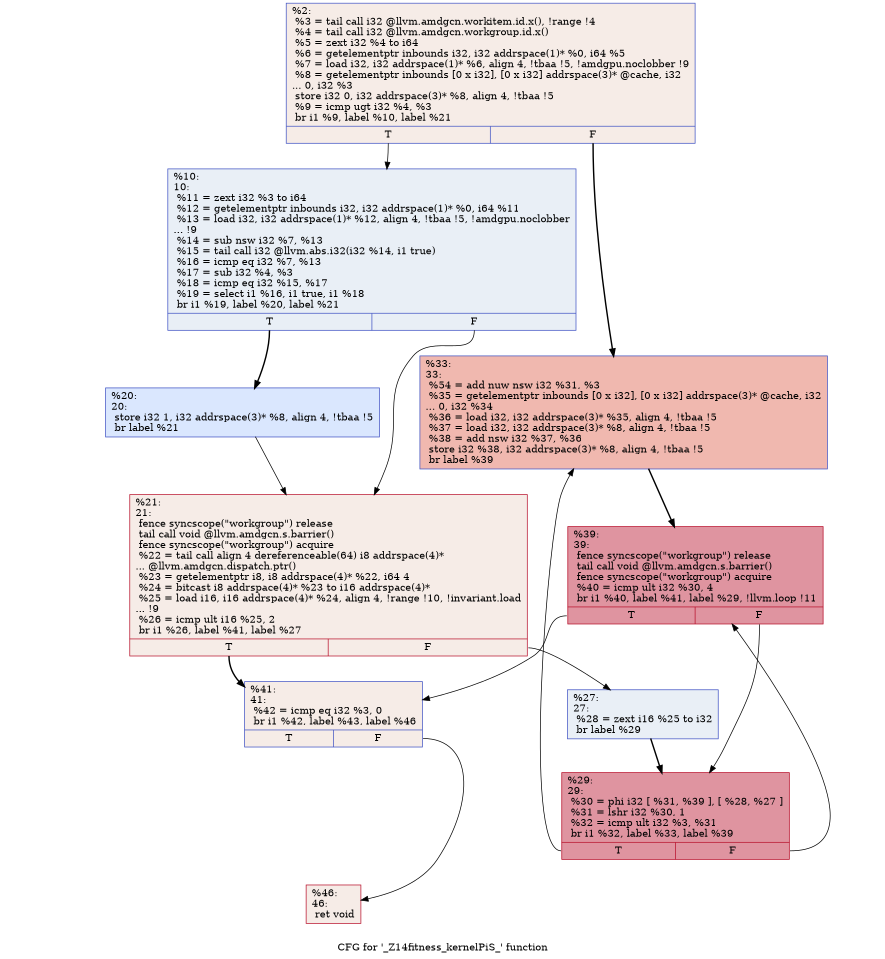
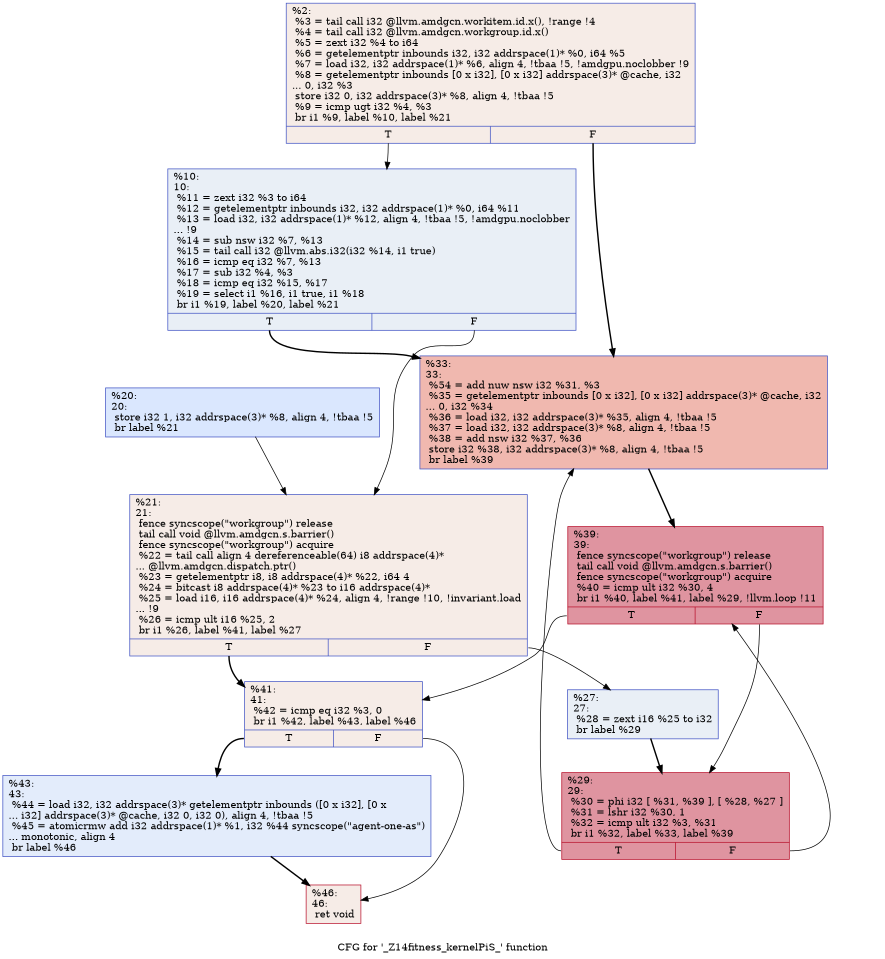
(266, 356) -> (337, 353)
(329, 575) -> (329, 575)
none -> (217, 816)
